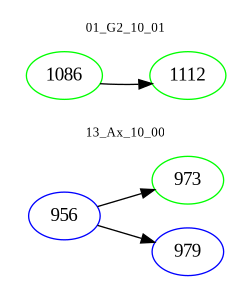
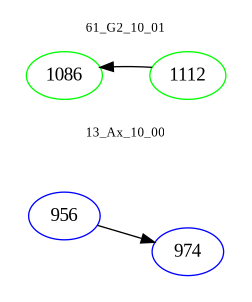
(126, 28) -> (126, 28)
(119, 84) -> (133, 67)
(188, 180) -> none
(188, 252) -> (188, 252)
